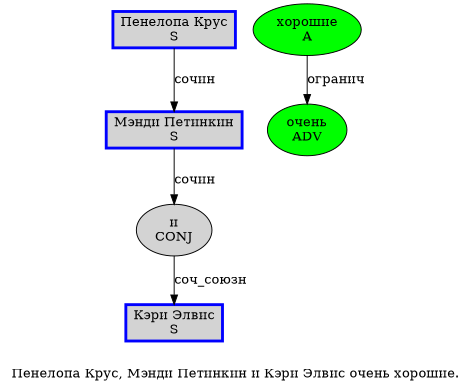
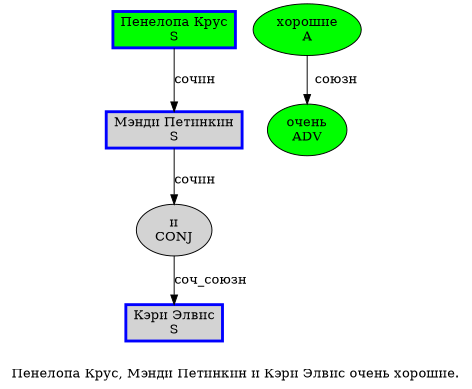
(174, 30) -> (174, 30)
(336, 80) -> (336, 80)
